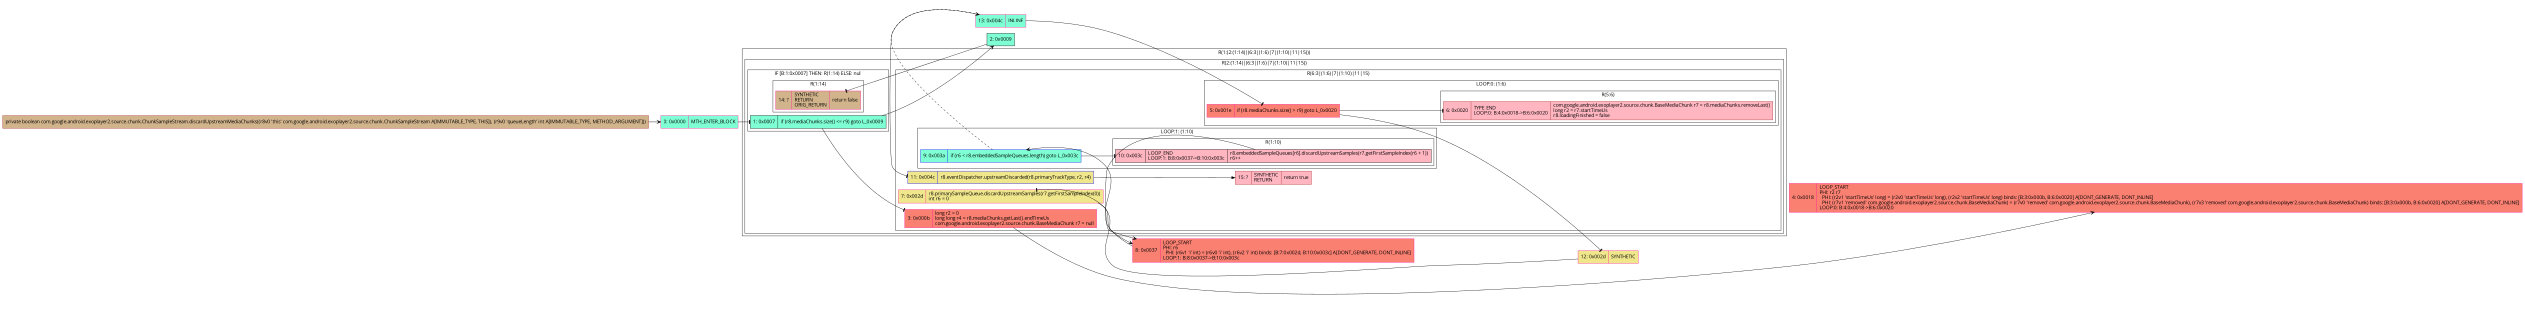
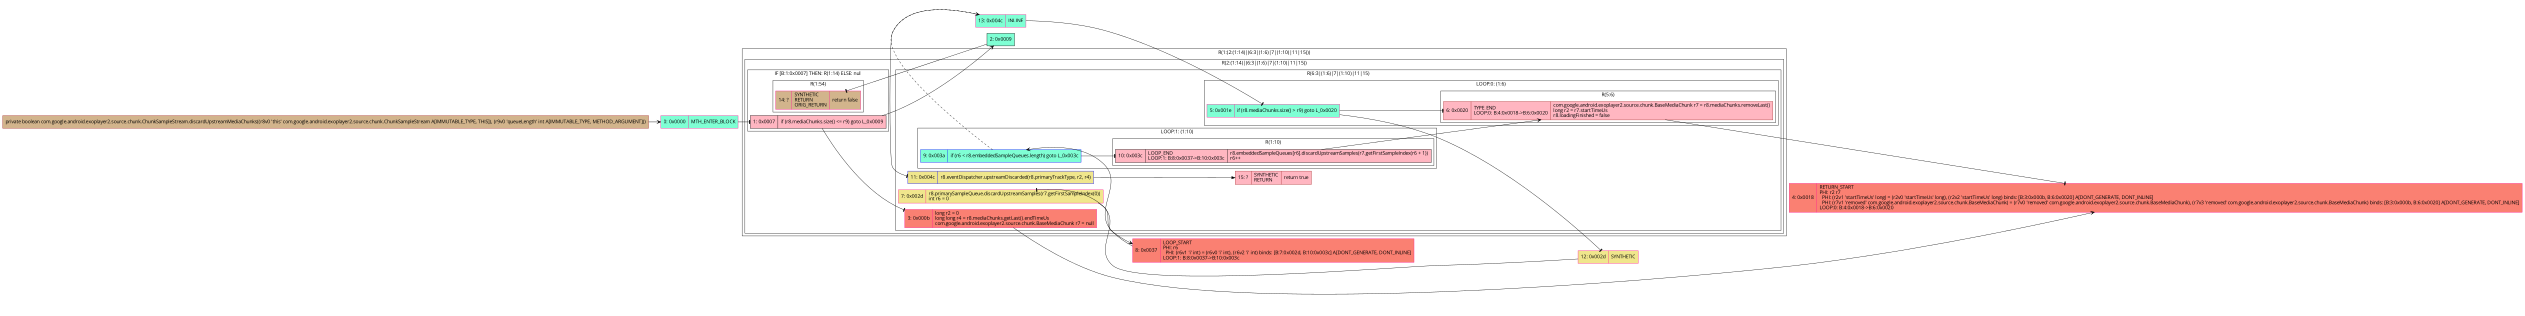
(818, 84) -> (818, 84)
(1273, 111) -> (1273, 111)
(818, 122) -> (818, 122)
(1133, 144) -> (1424, 136)
none -> (1864, 151)
(1834, 187) -> (1837, 187)
